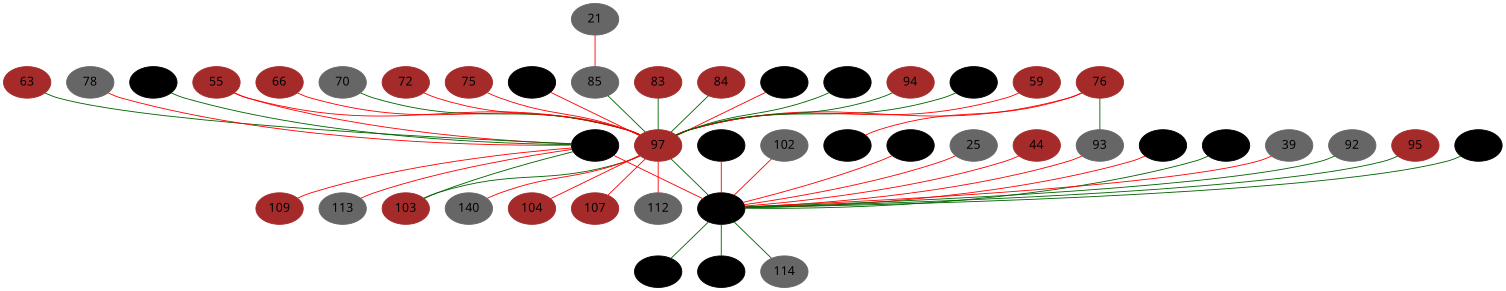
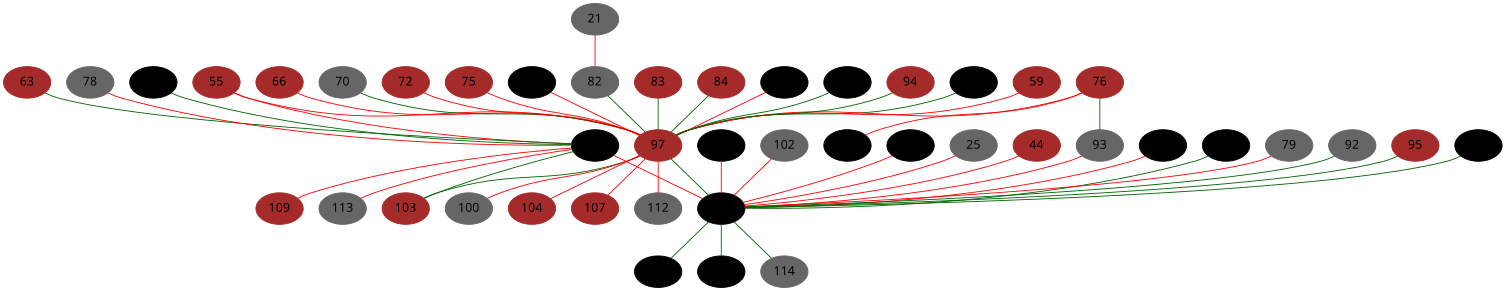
(595, 82) -> (595, 82)
(1289, 145) -> (1289, 145)
(469, 209) -> (469, 209)
